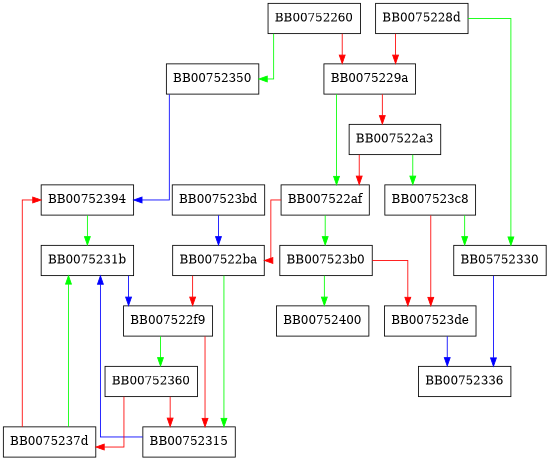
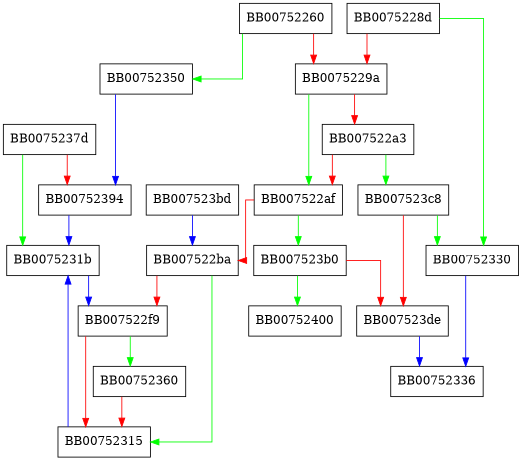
(87, 226) -> (69, 226)
(500, 260) -> (472, 260)
(124, 432) -> none
